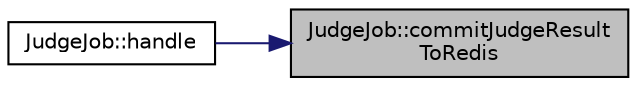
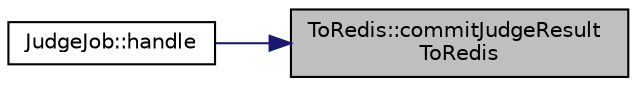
(460, 43) -> (460, 43)
